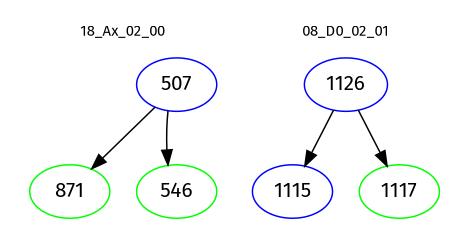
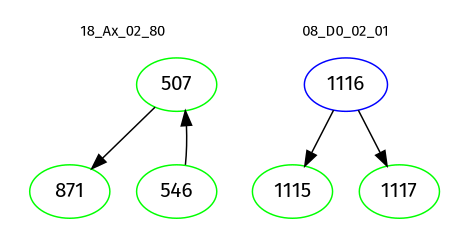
(123, 32) -> (123, 32)
(177, 85) -> (177, 85)
(346, 85) -> (346, 85)
(167, 130) -> (187, 145)
(292, 192) -> (292, 192)
